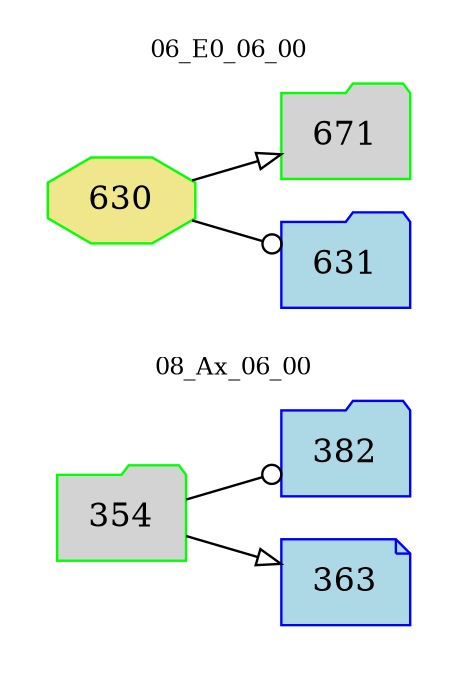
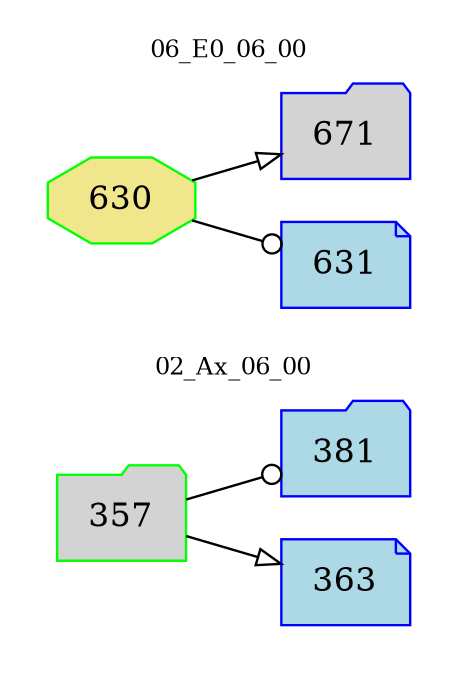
(346, 136) -> (346, 136)
(346, 265) -> (346, 265)
(234, 369) -> (234, 369)
(346, 453) -> (346, 453)
(122, 518) -> (122, 518)
